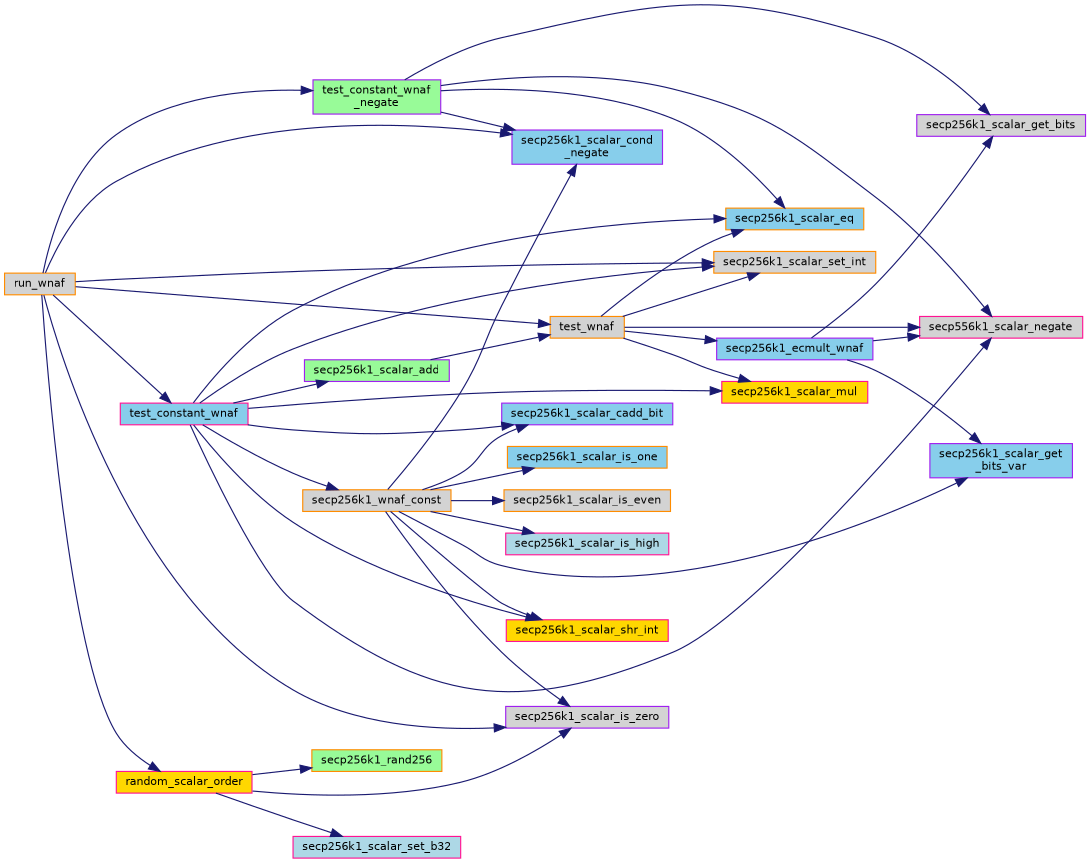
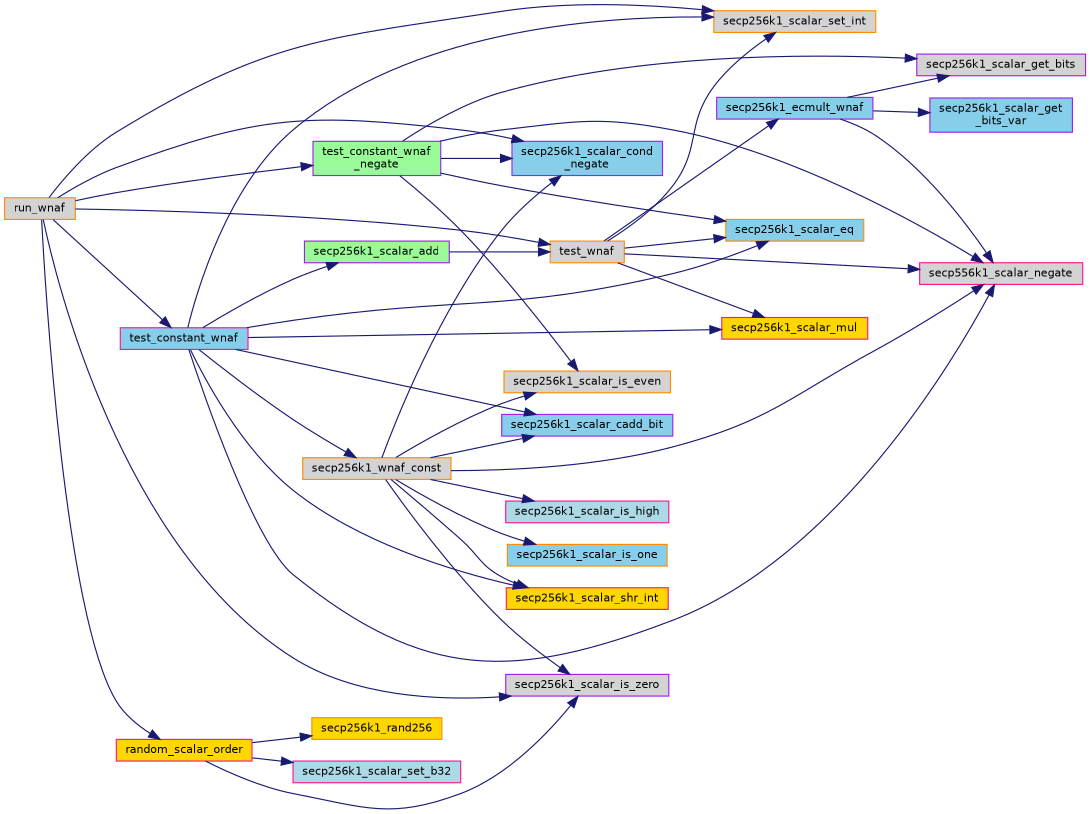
none -> (491, 263)
(678, 571) -> (728, 429)
(377, 761) -> (377, 729)
